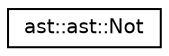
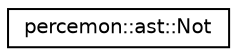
(84, 28) -> (119, 28)
